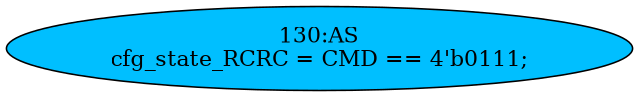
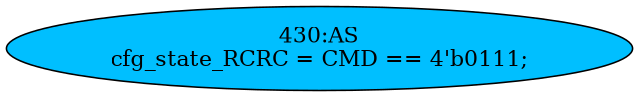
(320, 48) -> (320, 48)
